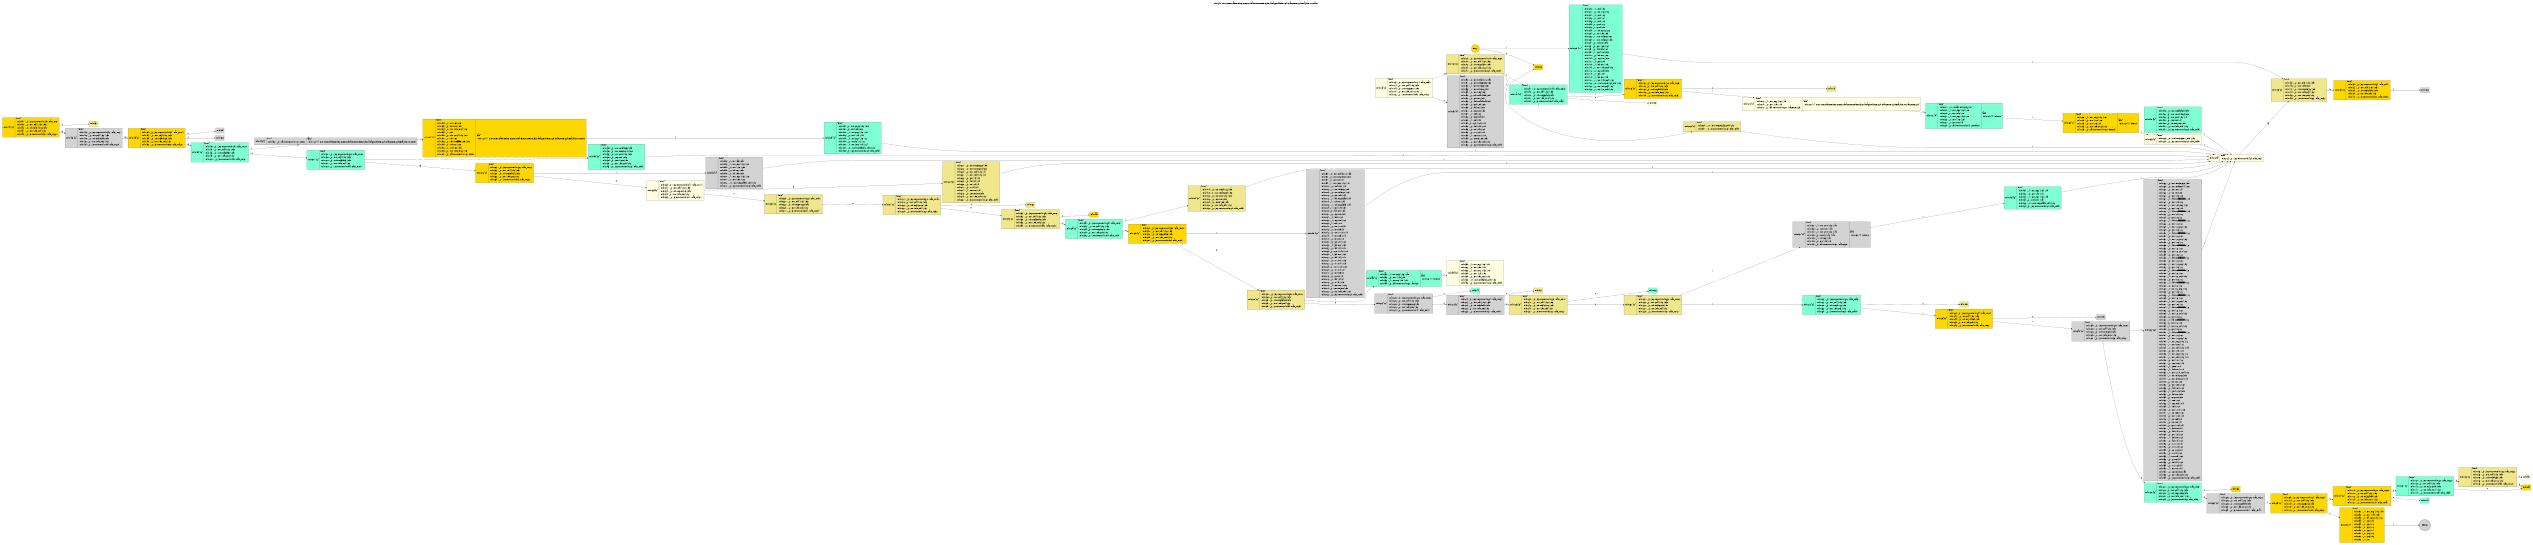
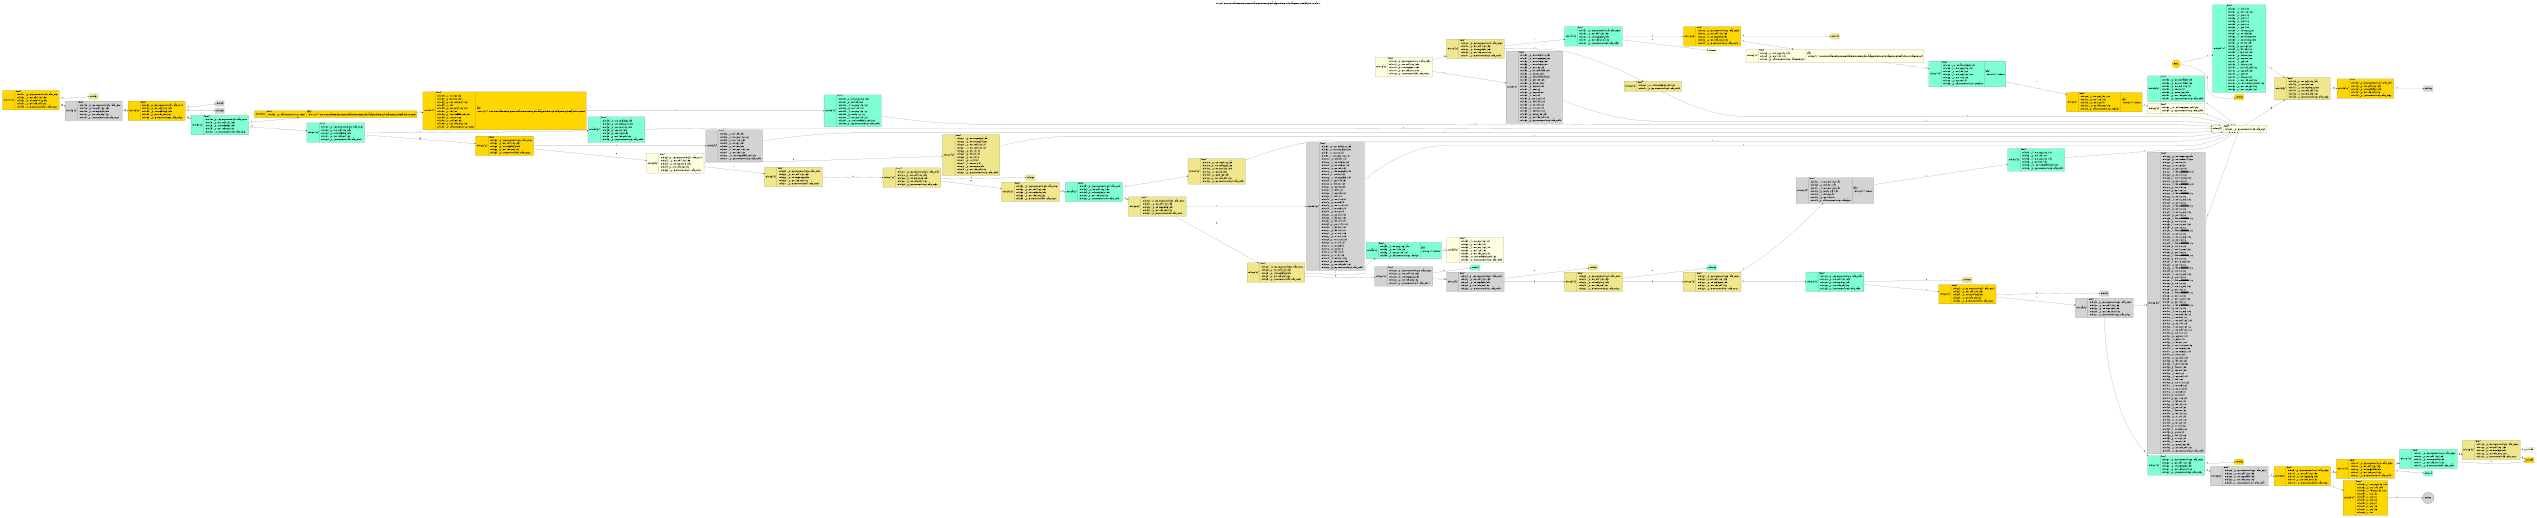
(1518, 78) -> (1889, 121)
(336, 141) -> (336, 114)
(1094, 215) -> none
(1157, 234) -> (1157, 207)
